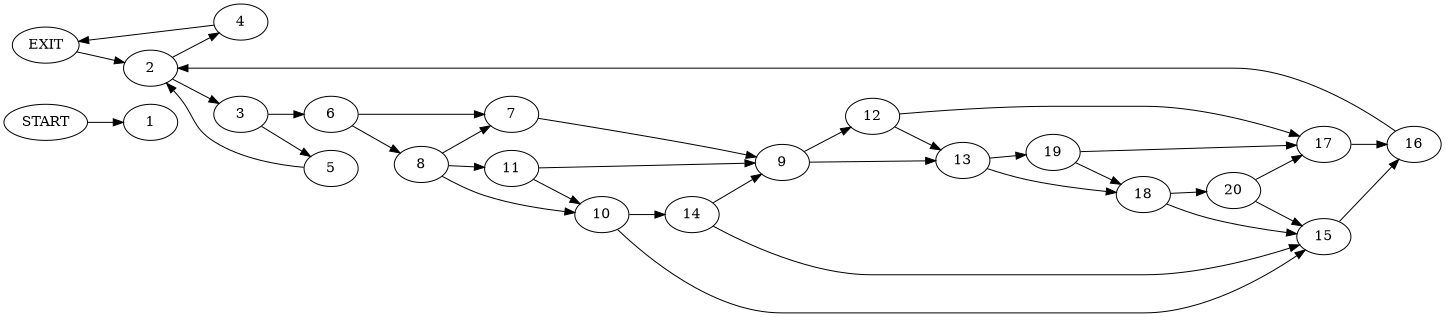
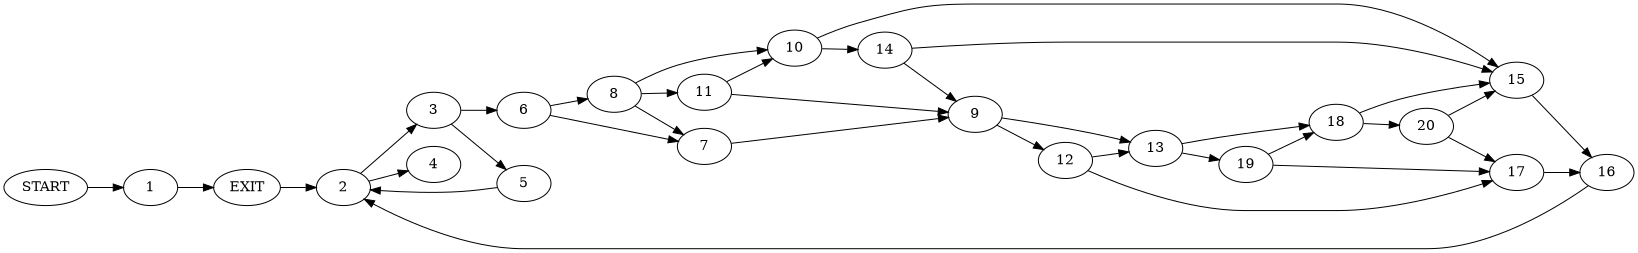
(152, 33) -> (191, 188)
